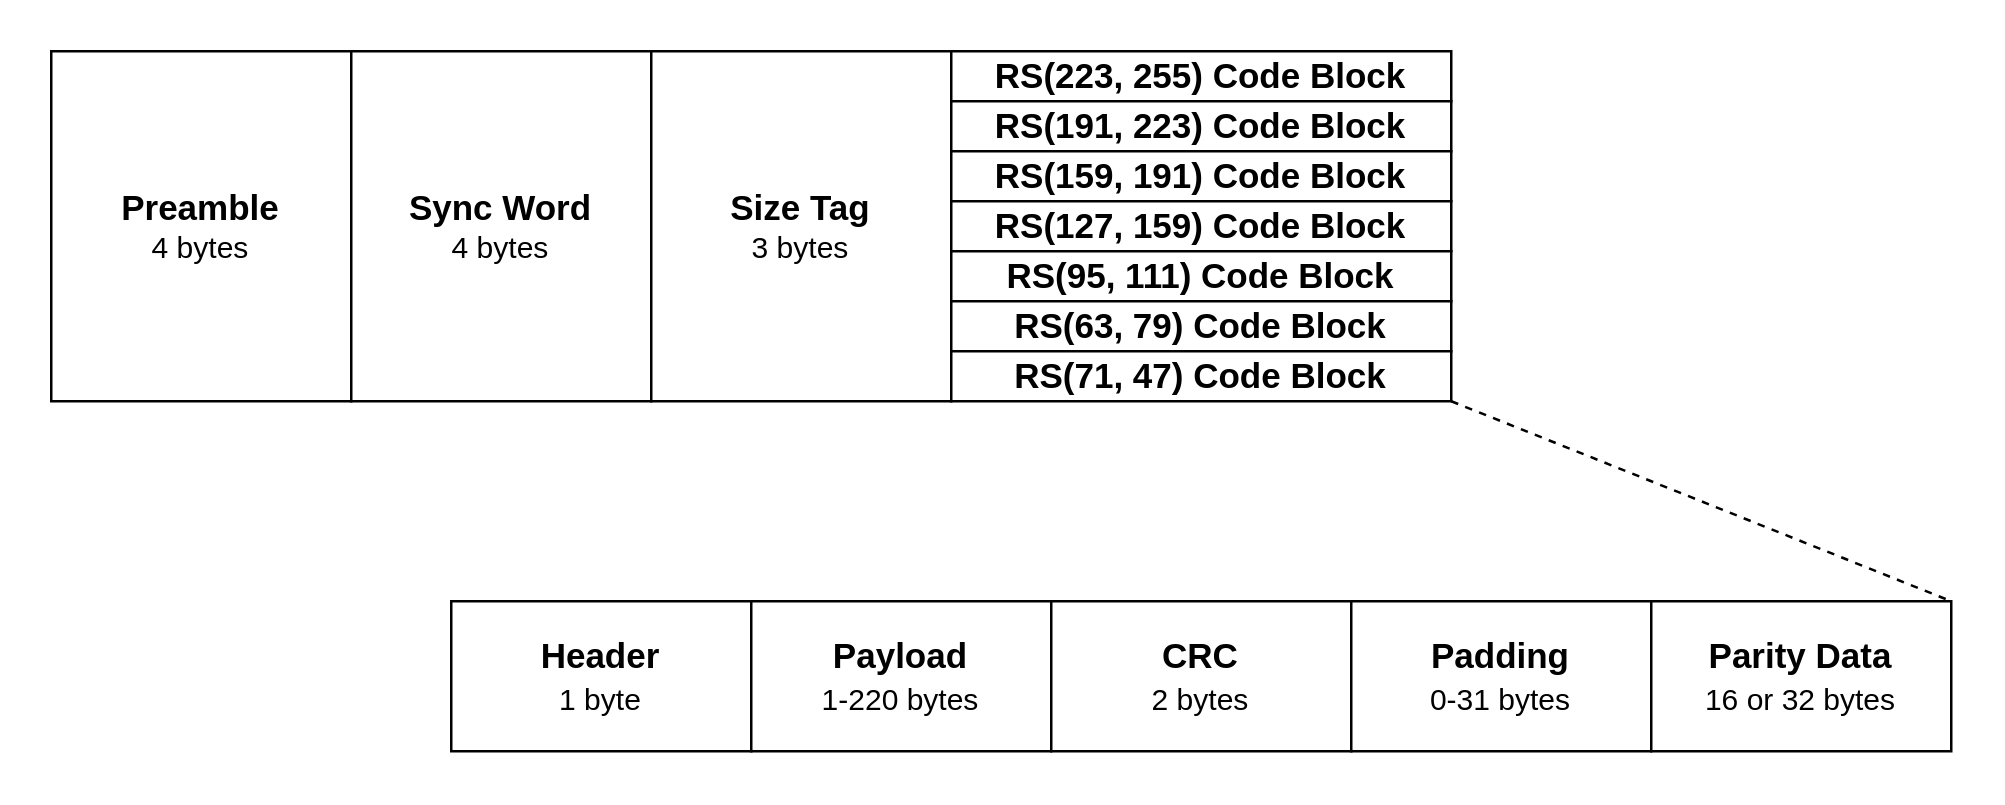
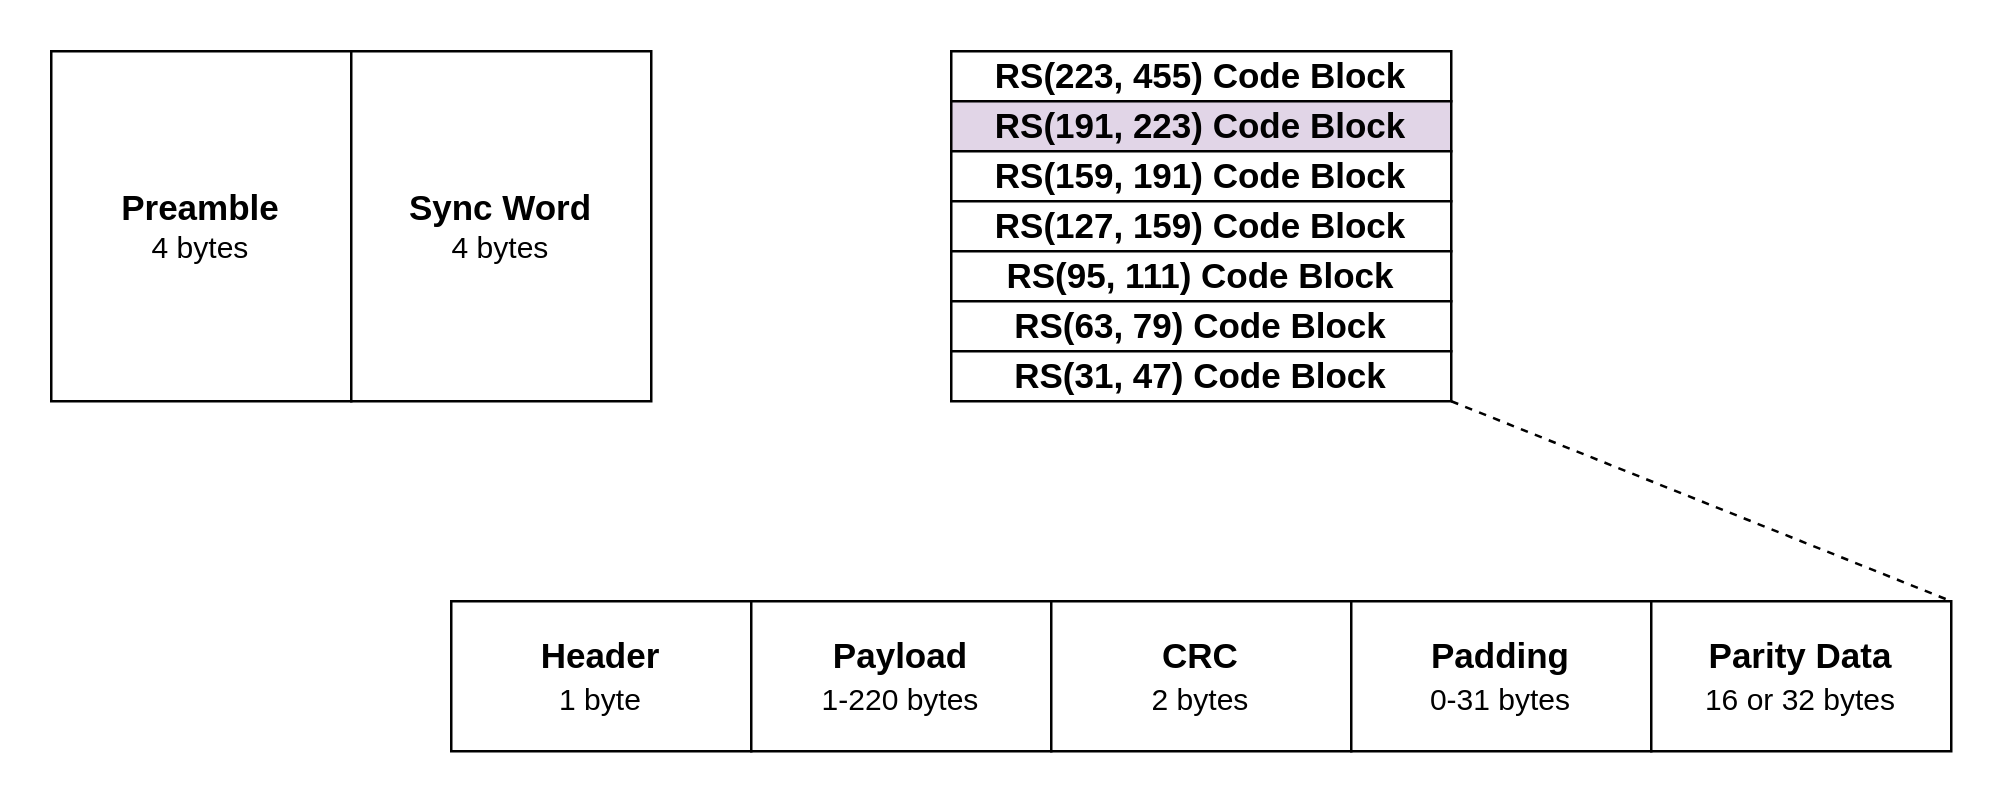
(1201, 76) -> (1201, 76)
(1201, 126) -> (1201, 126)
(801, 226) -> none
(1201, 376) -> (1201, 376)
